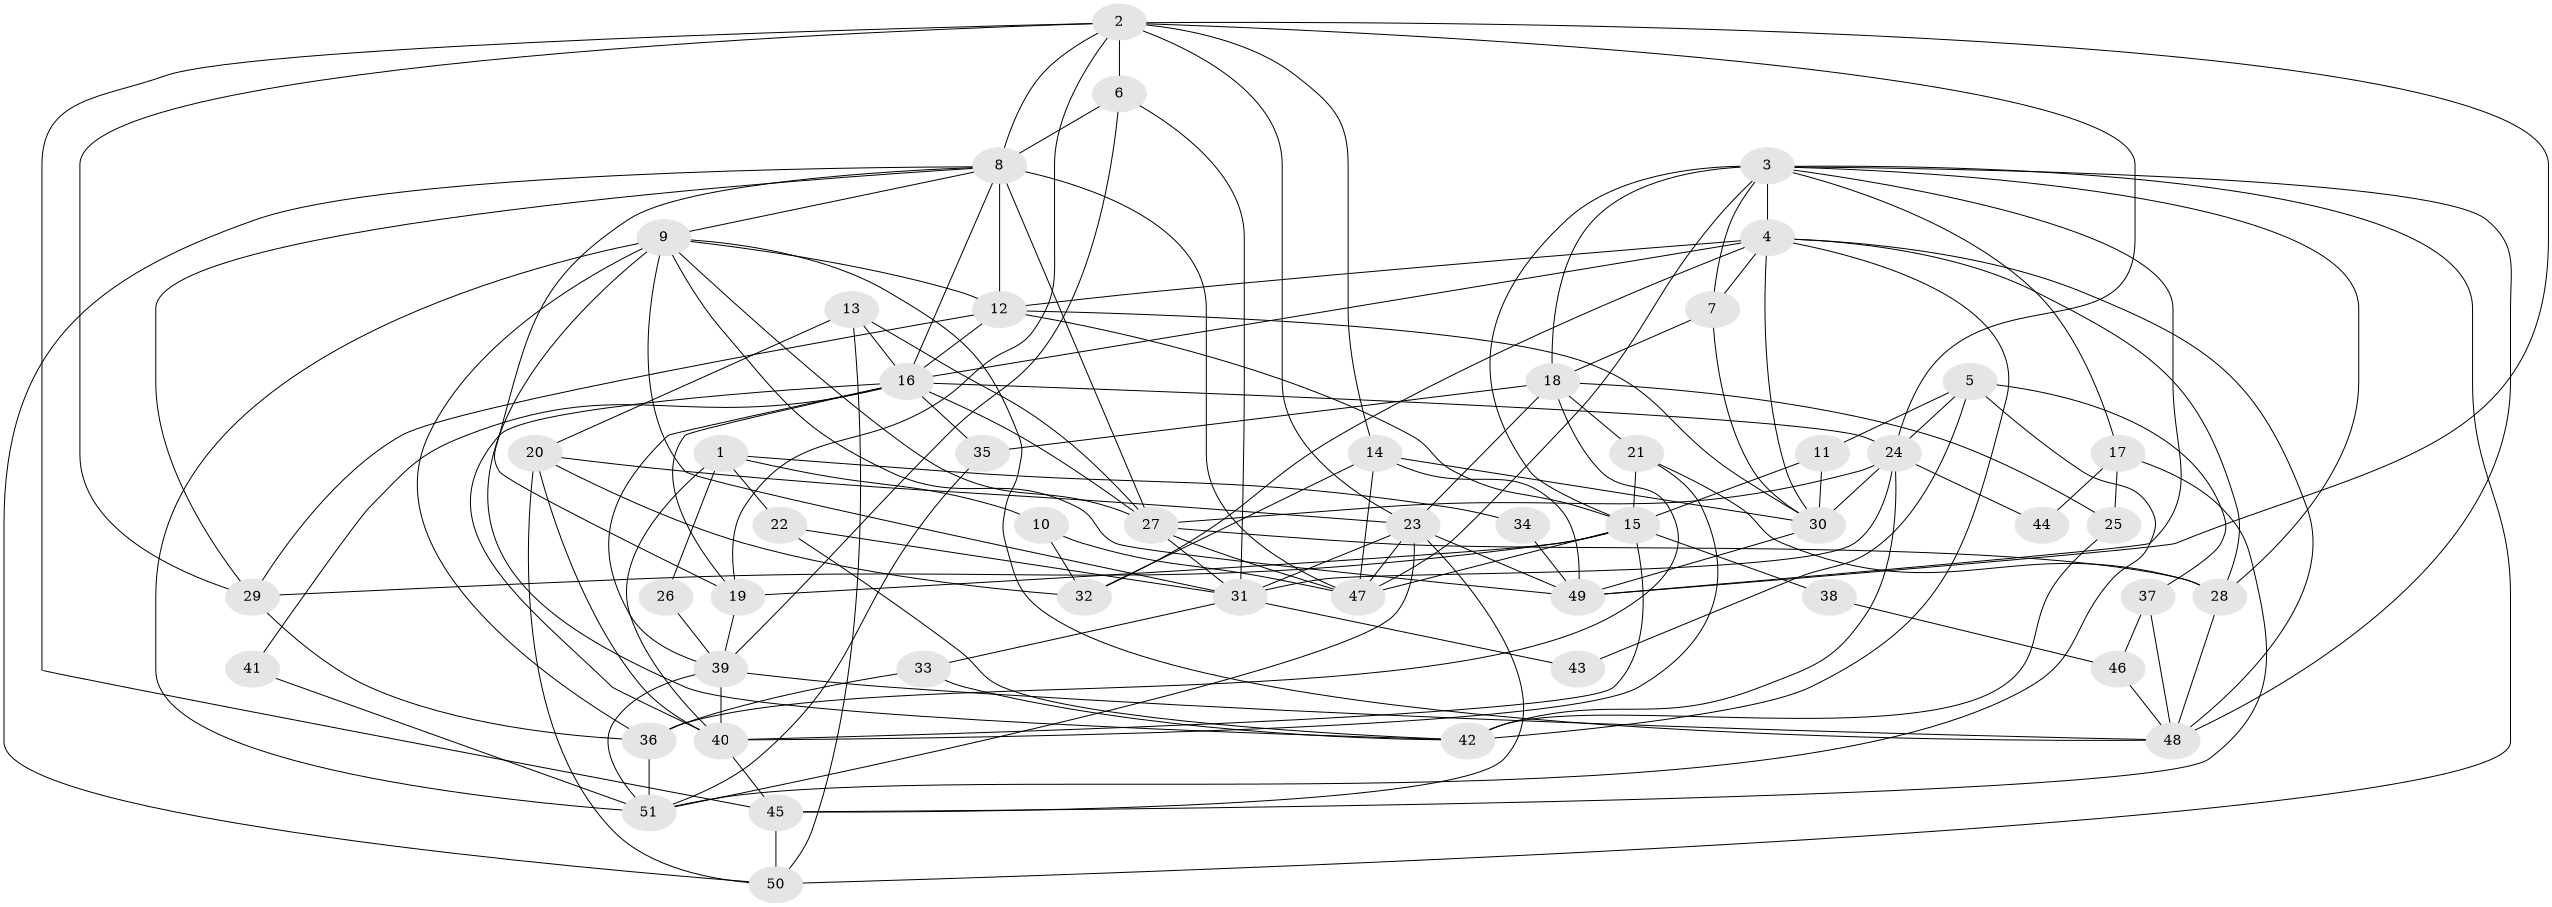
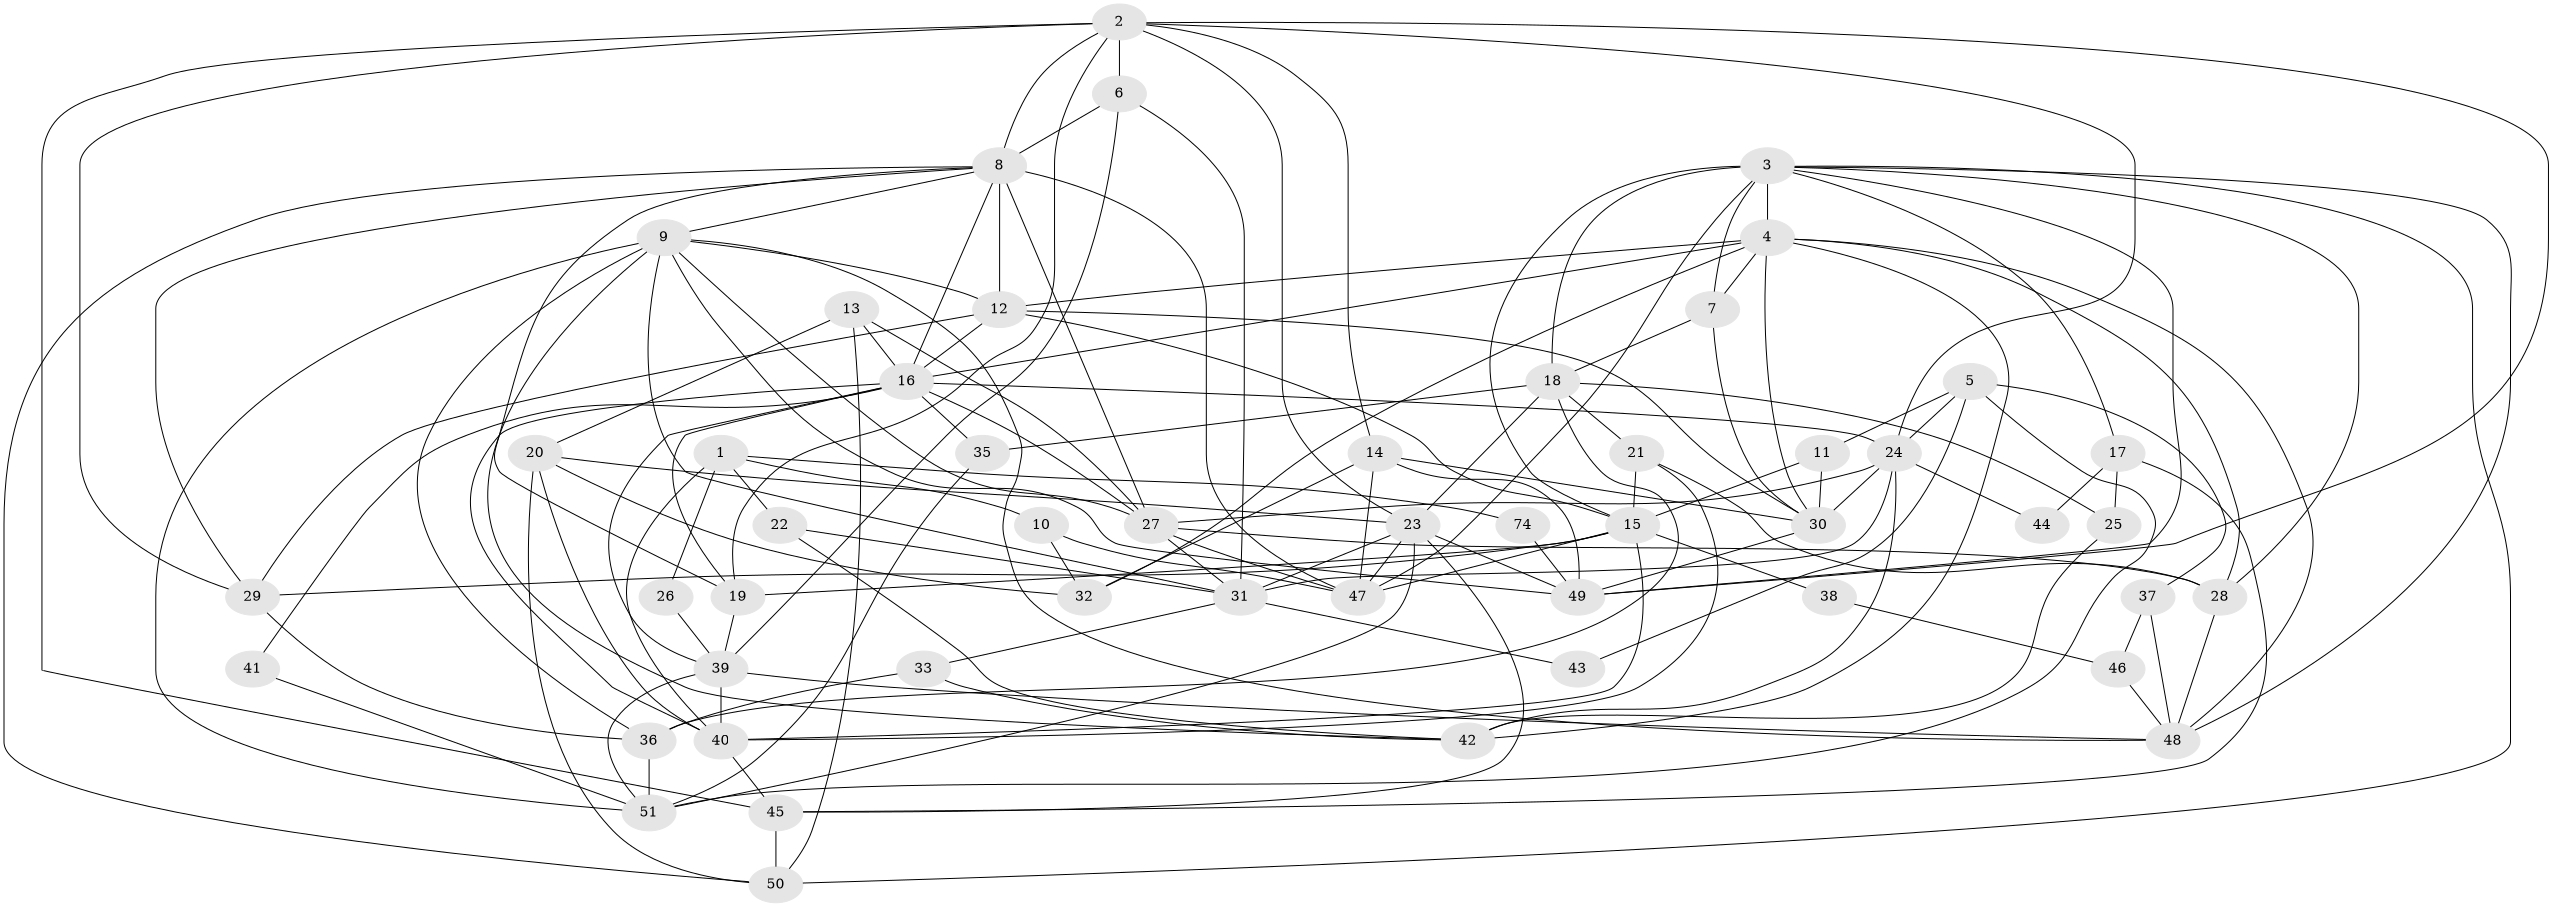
(1523, 525) -> (1523, 525)
